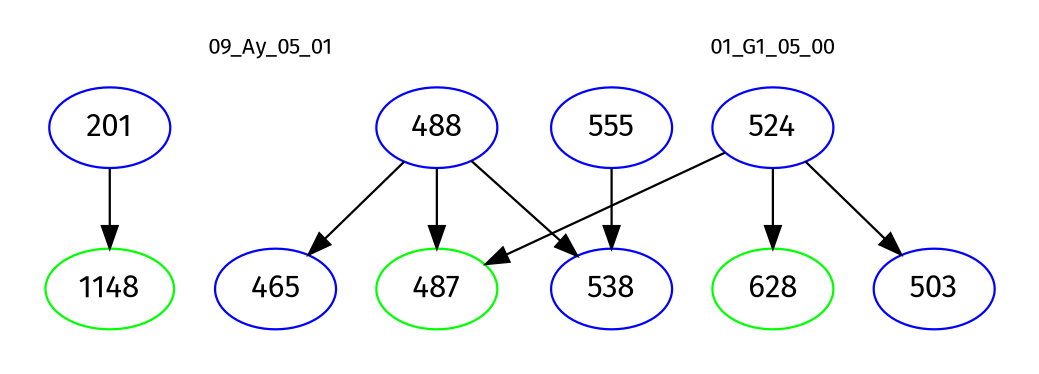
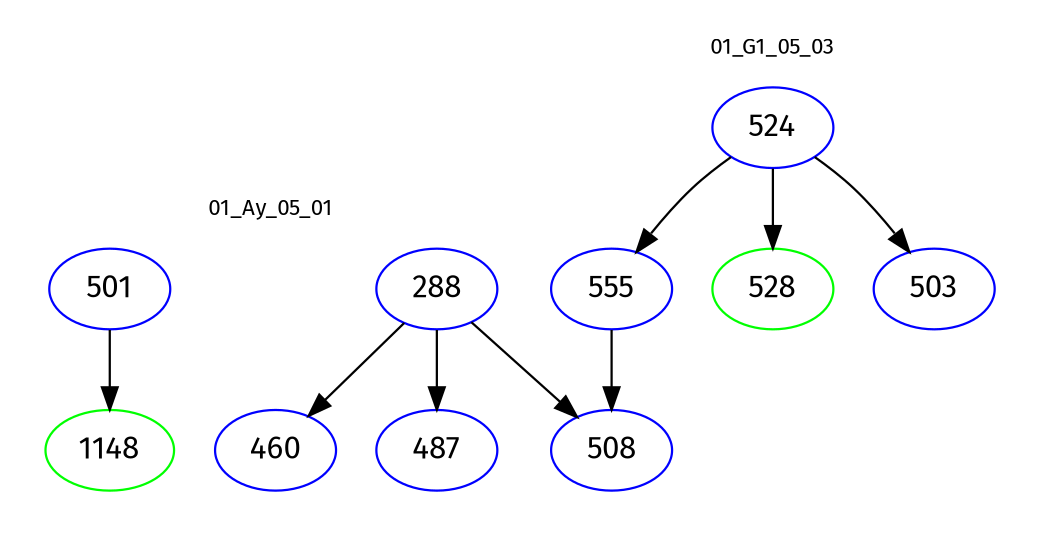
(271, 48) -> (271, 209)
(773, 48) -> (773, 48)
(110, 128) -> (110, 289)
(437, 128) -> (437, 289)
(627, 199) -> (688, 192)
(276, 289) -> (276, 450)
(437, 289) -> (437, 450)
(612, 289) -> (612, 450)
(773, 289) -> (773, 289)
